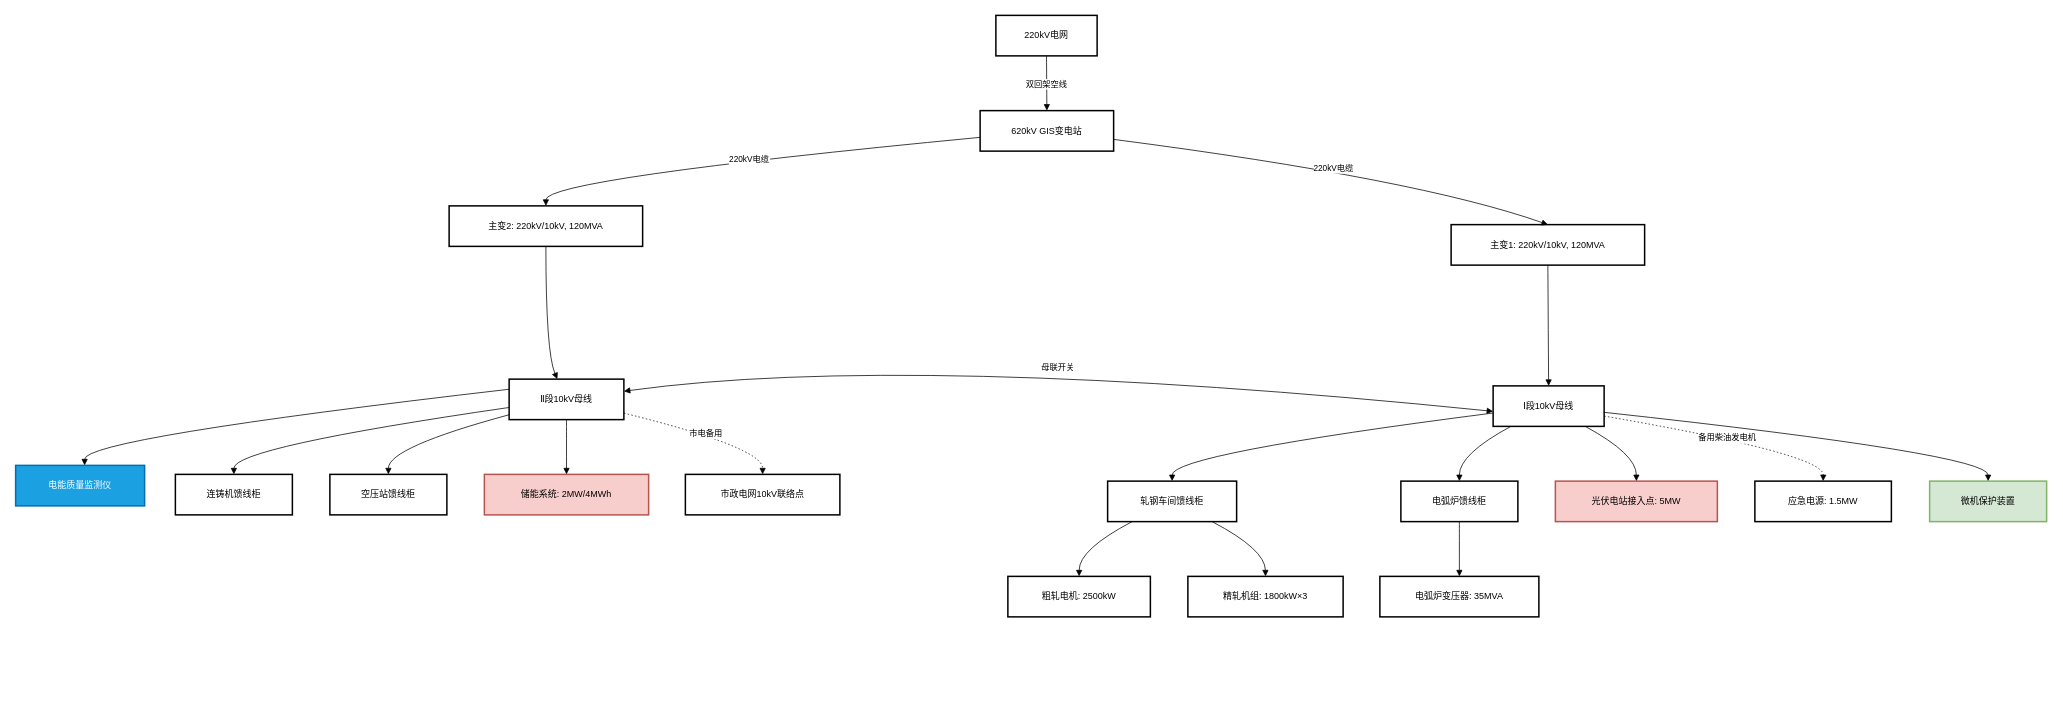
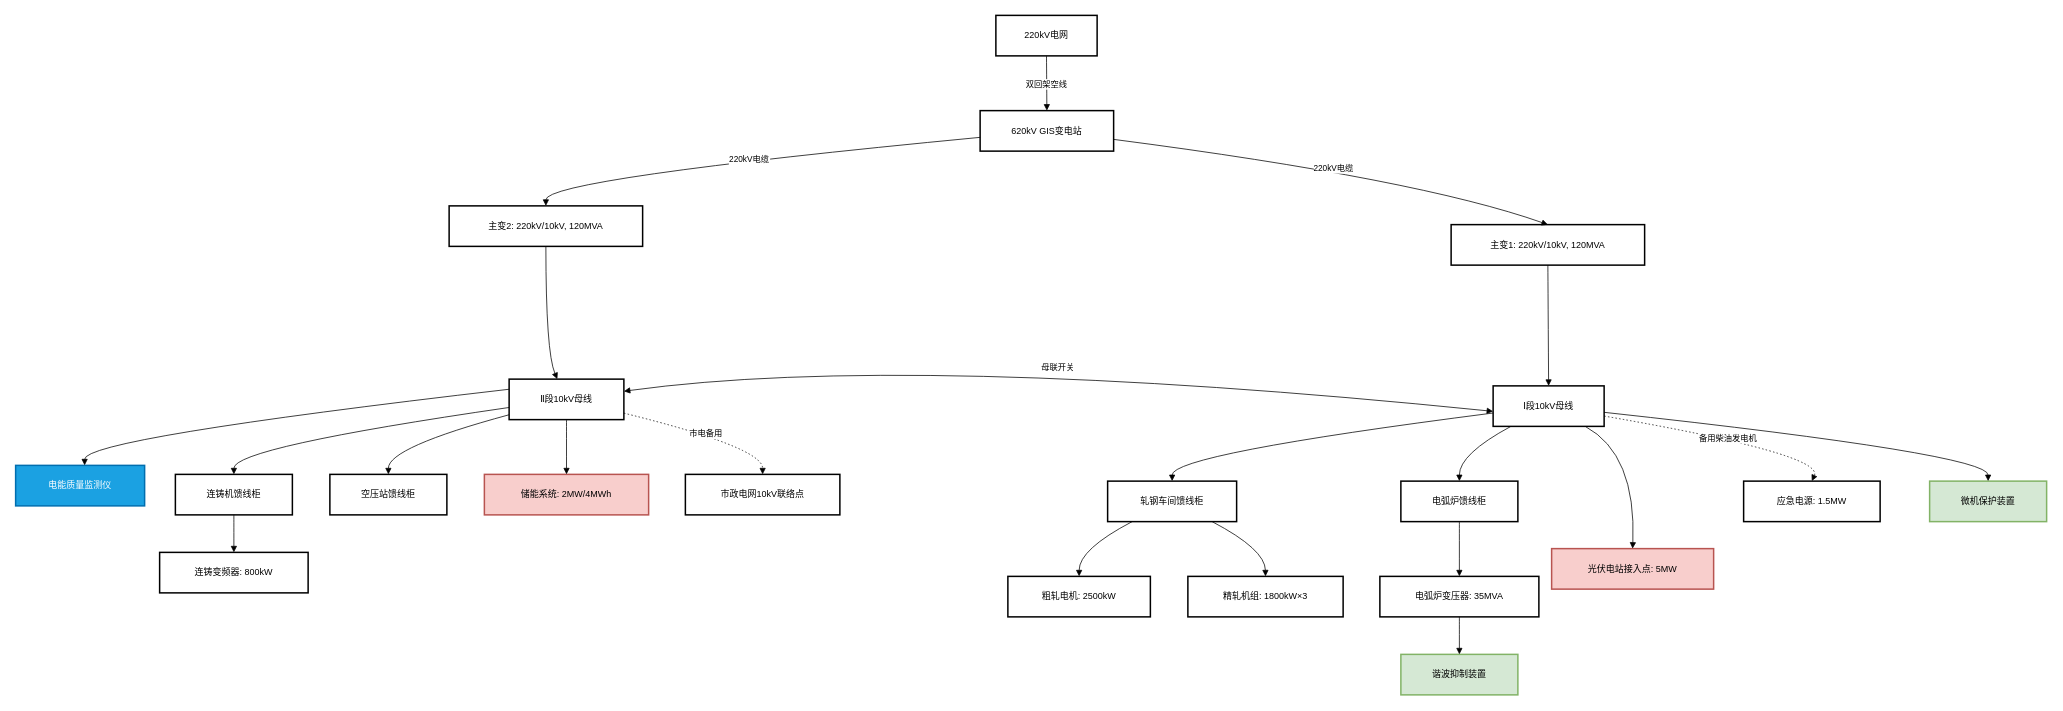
(1636, 501) -> (1632, 569)
(1823, 501) -> (1812, 501)
none -> (234, 544)
none -> (234, 573)
none -> (1459, 632)
none -> (1459, 675)
